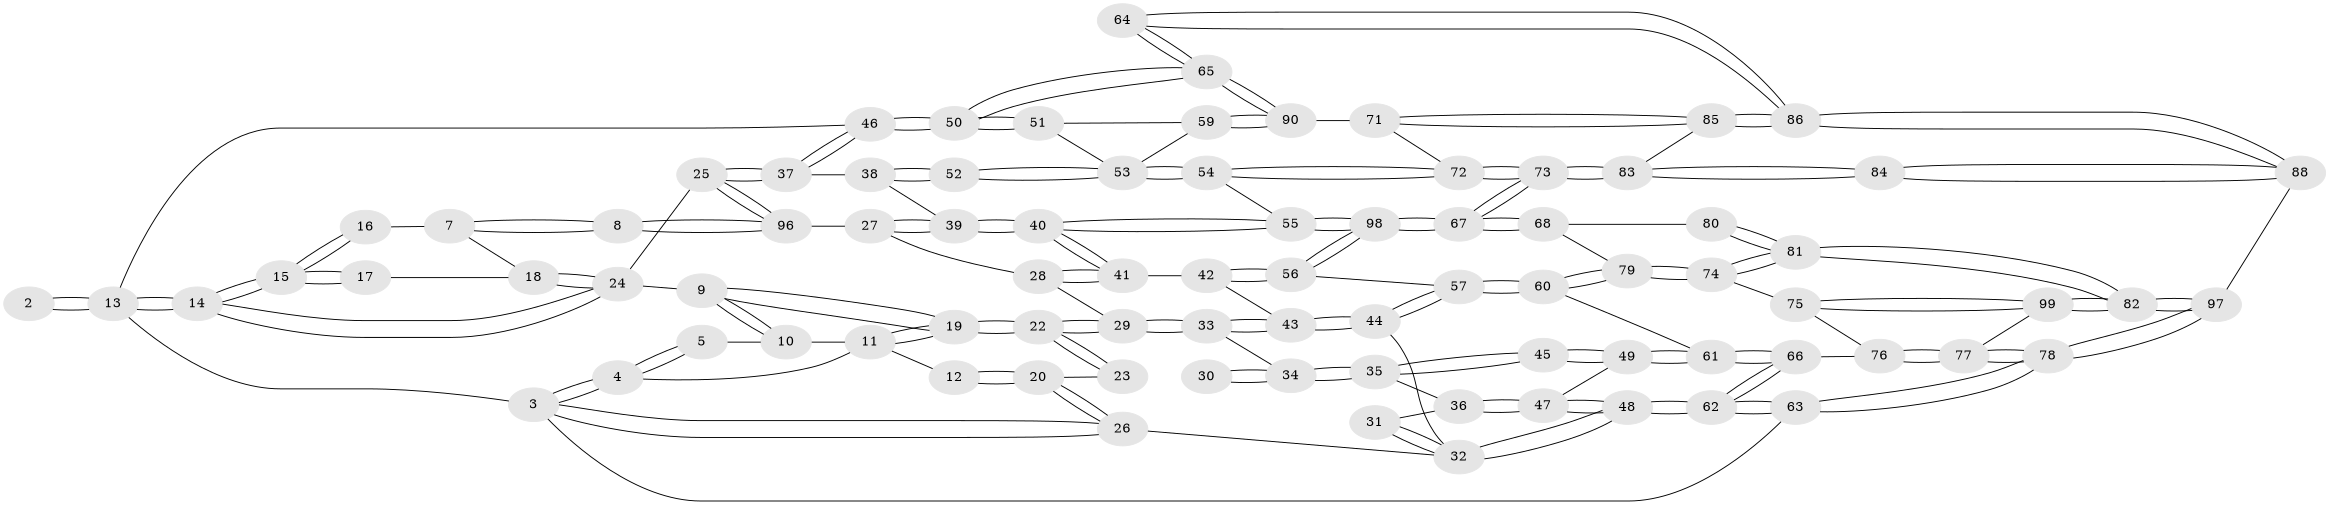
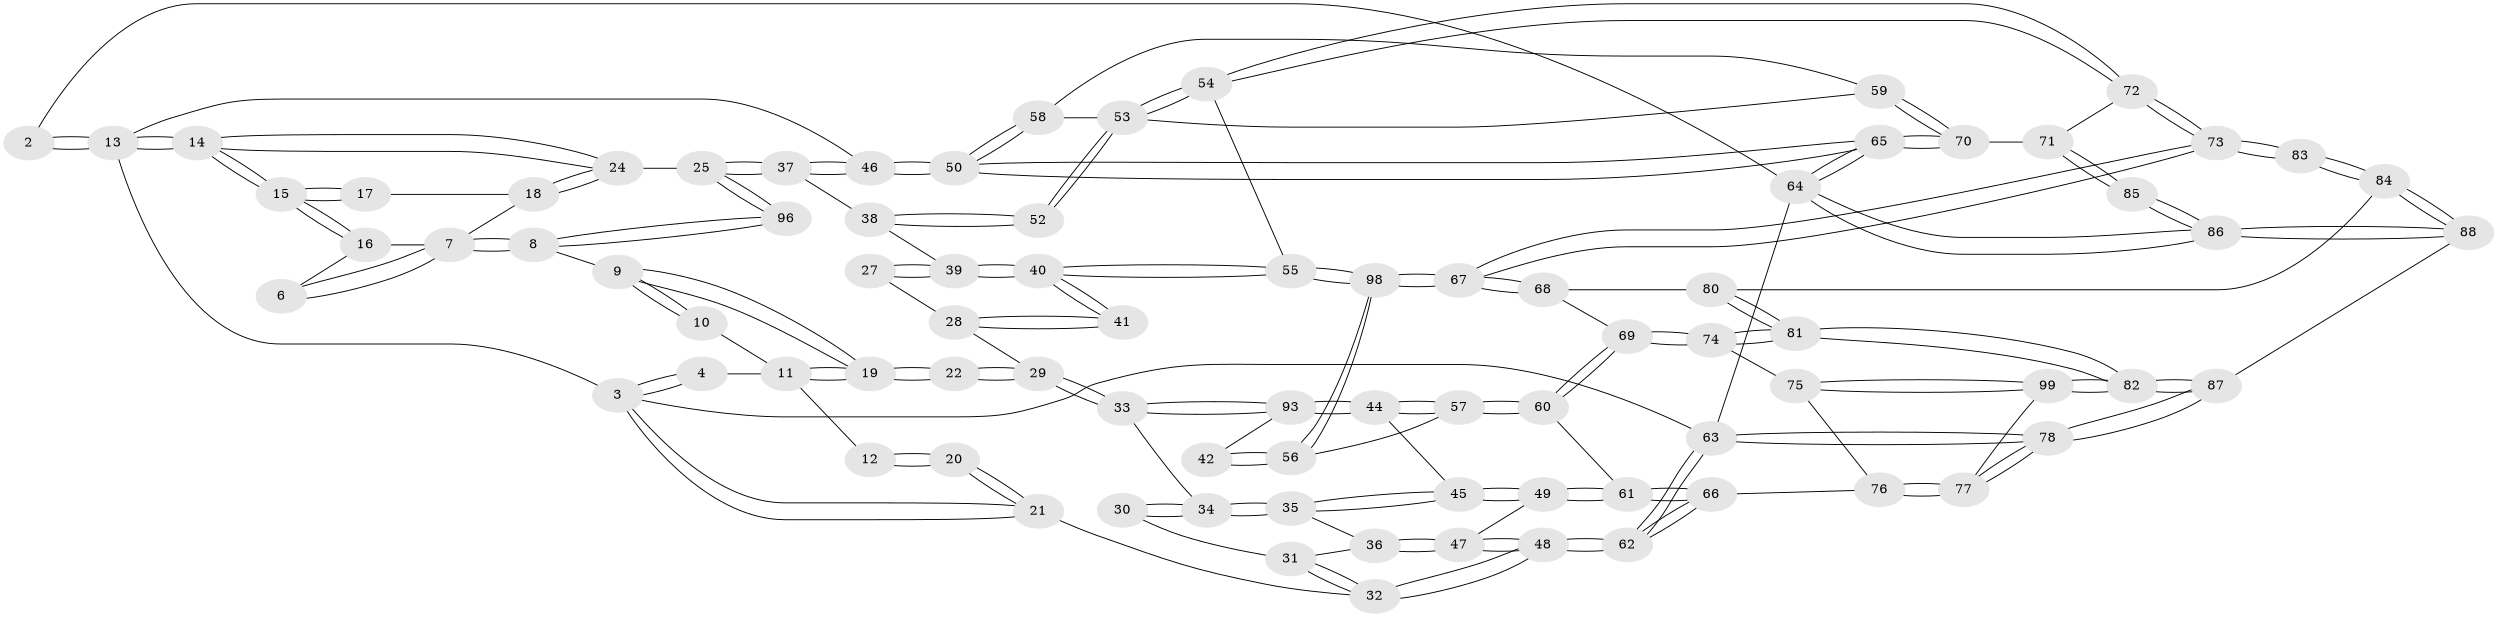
none -> (900, 4)
(1291, 121) -> (1964, 142)
(1038, 123) -> (1038, 118)
(1669, 147) -> none
(828, 226) -> none
(1627, 271) -> (1627, 336)
(1165, 276) -> none
(660, 287) -> (576, 258)
none -> (2070, 290)
none -> (281, 296)
(2216, 305) -> (2216, 386)
none -> (1750, 324)
(1291, 325) -> (1291, 408)
(702, 342) -> none
(1123, 377) -> none
(1415, 380) -> (1417, 451)
(1123, 429) -> (1038, 511)
none -> (1203, 542)
